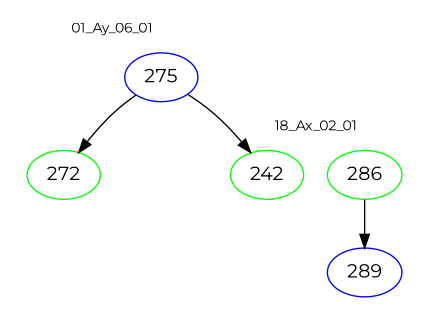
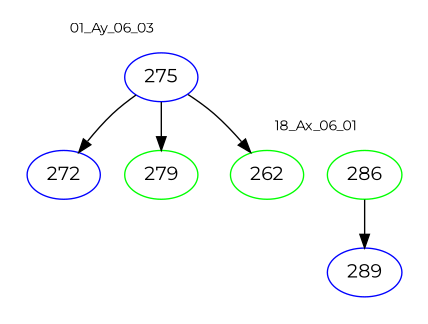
(113, 29) -> (113, 29)
(316, 127) -> (316, 127)
(64, 175) -> (64, 175)
none -> (161, 175)
(267, 175) -> (267, 175)
